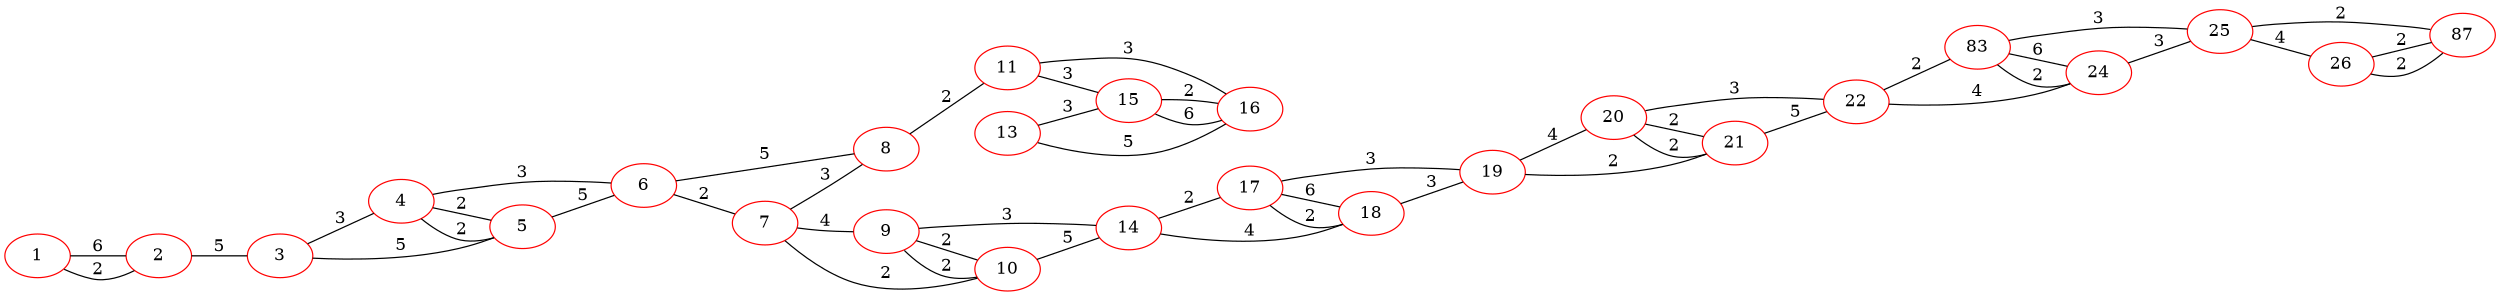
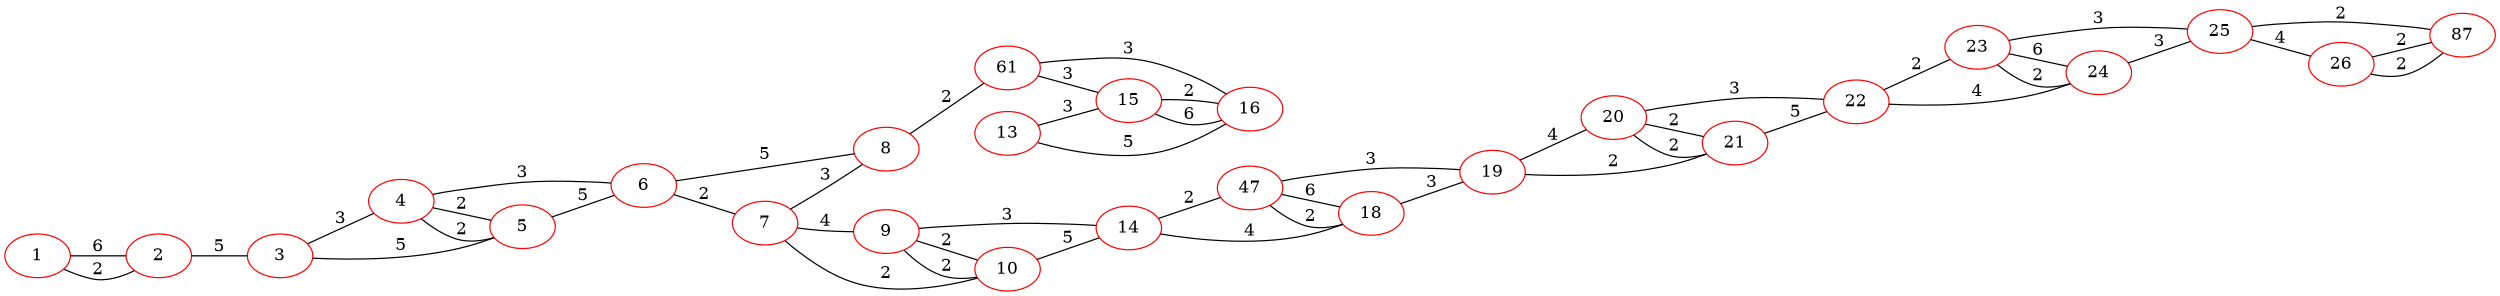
(1978, 47) -> (1978, 47)
(1008, 68) -> (1008, 68)
(1250, 188) -> (1250, 188)
